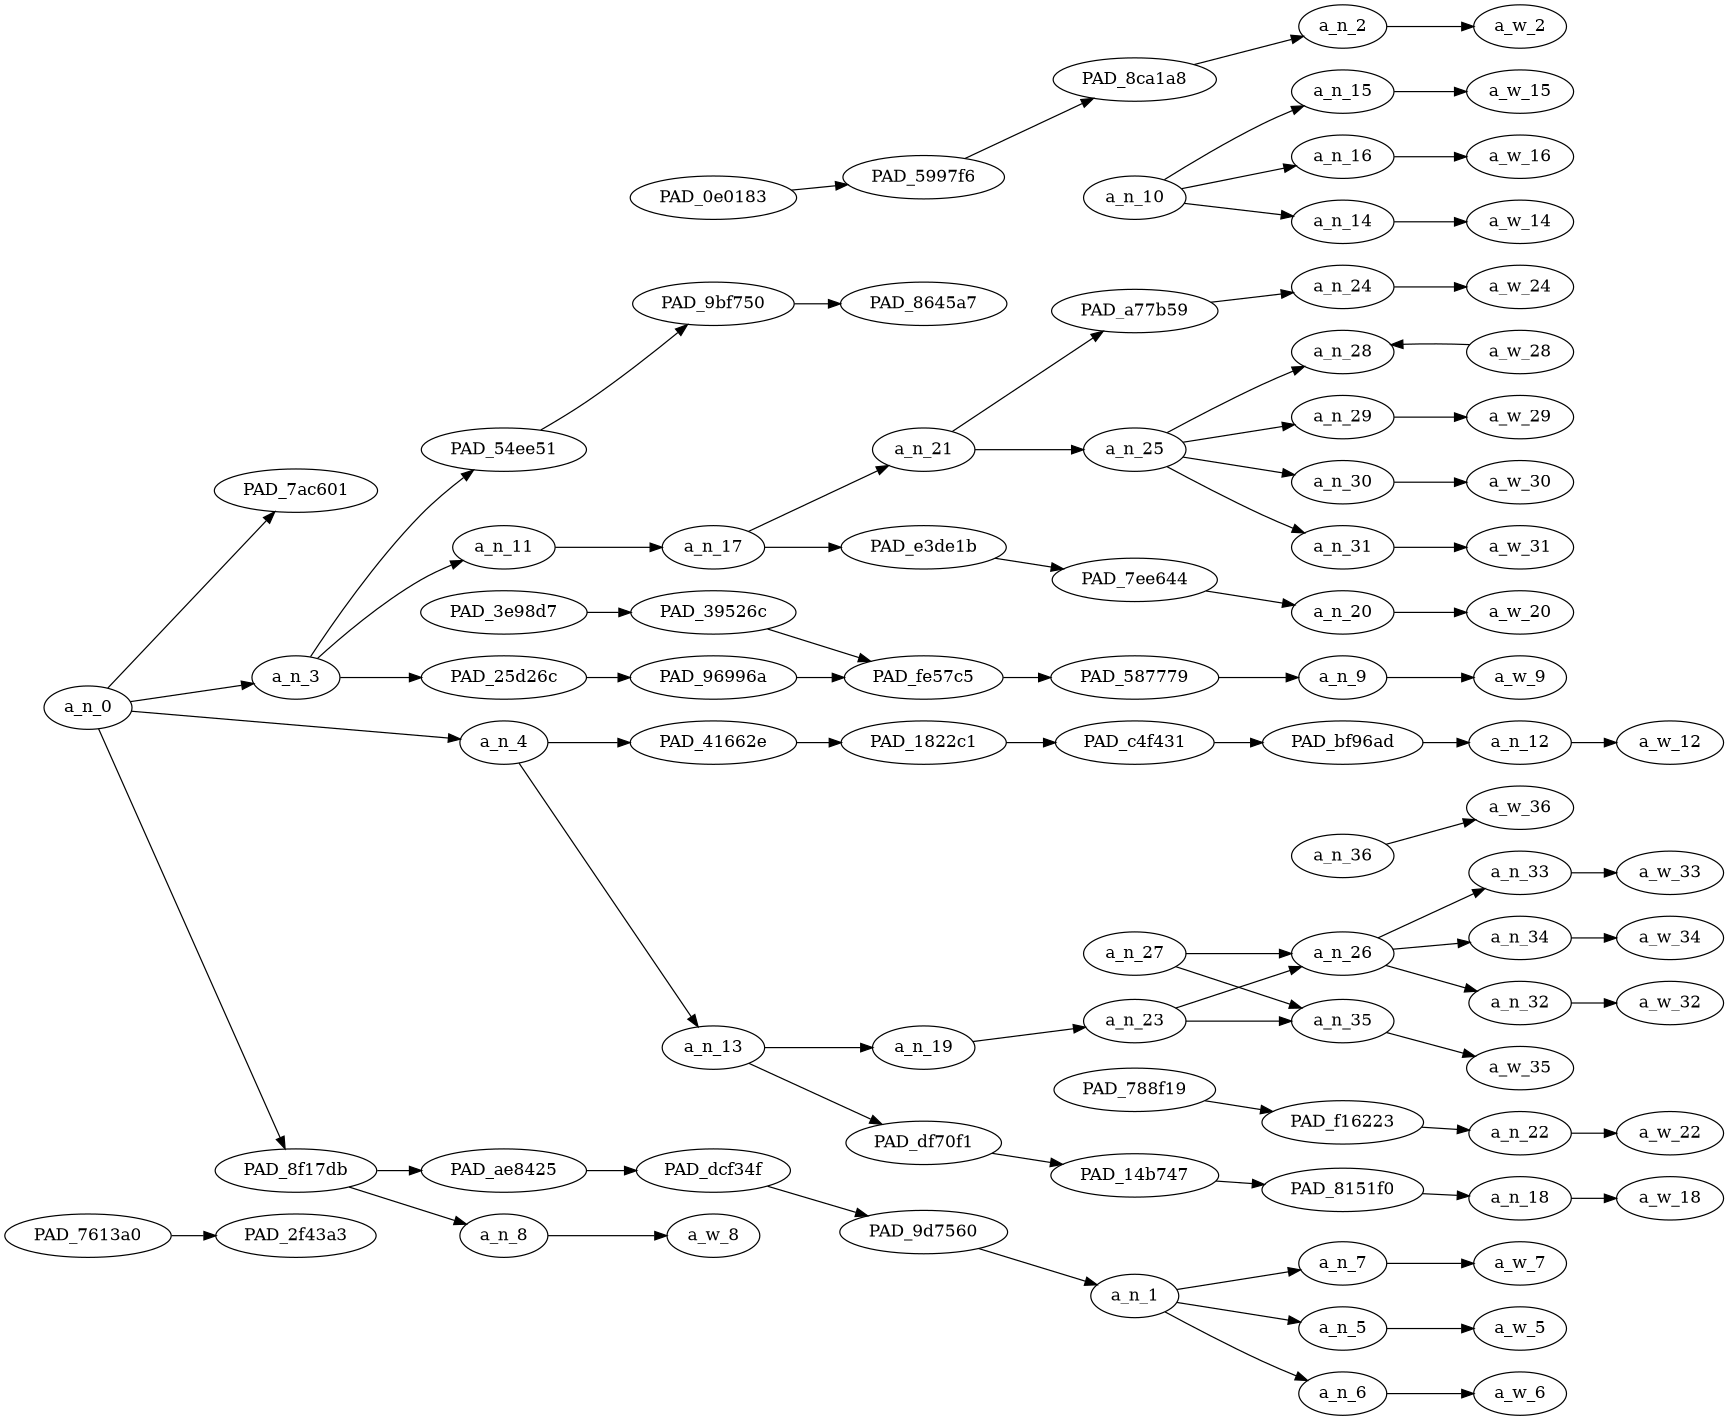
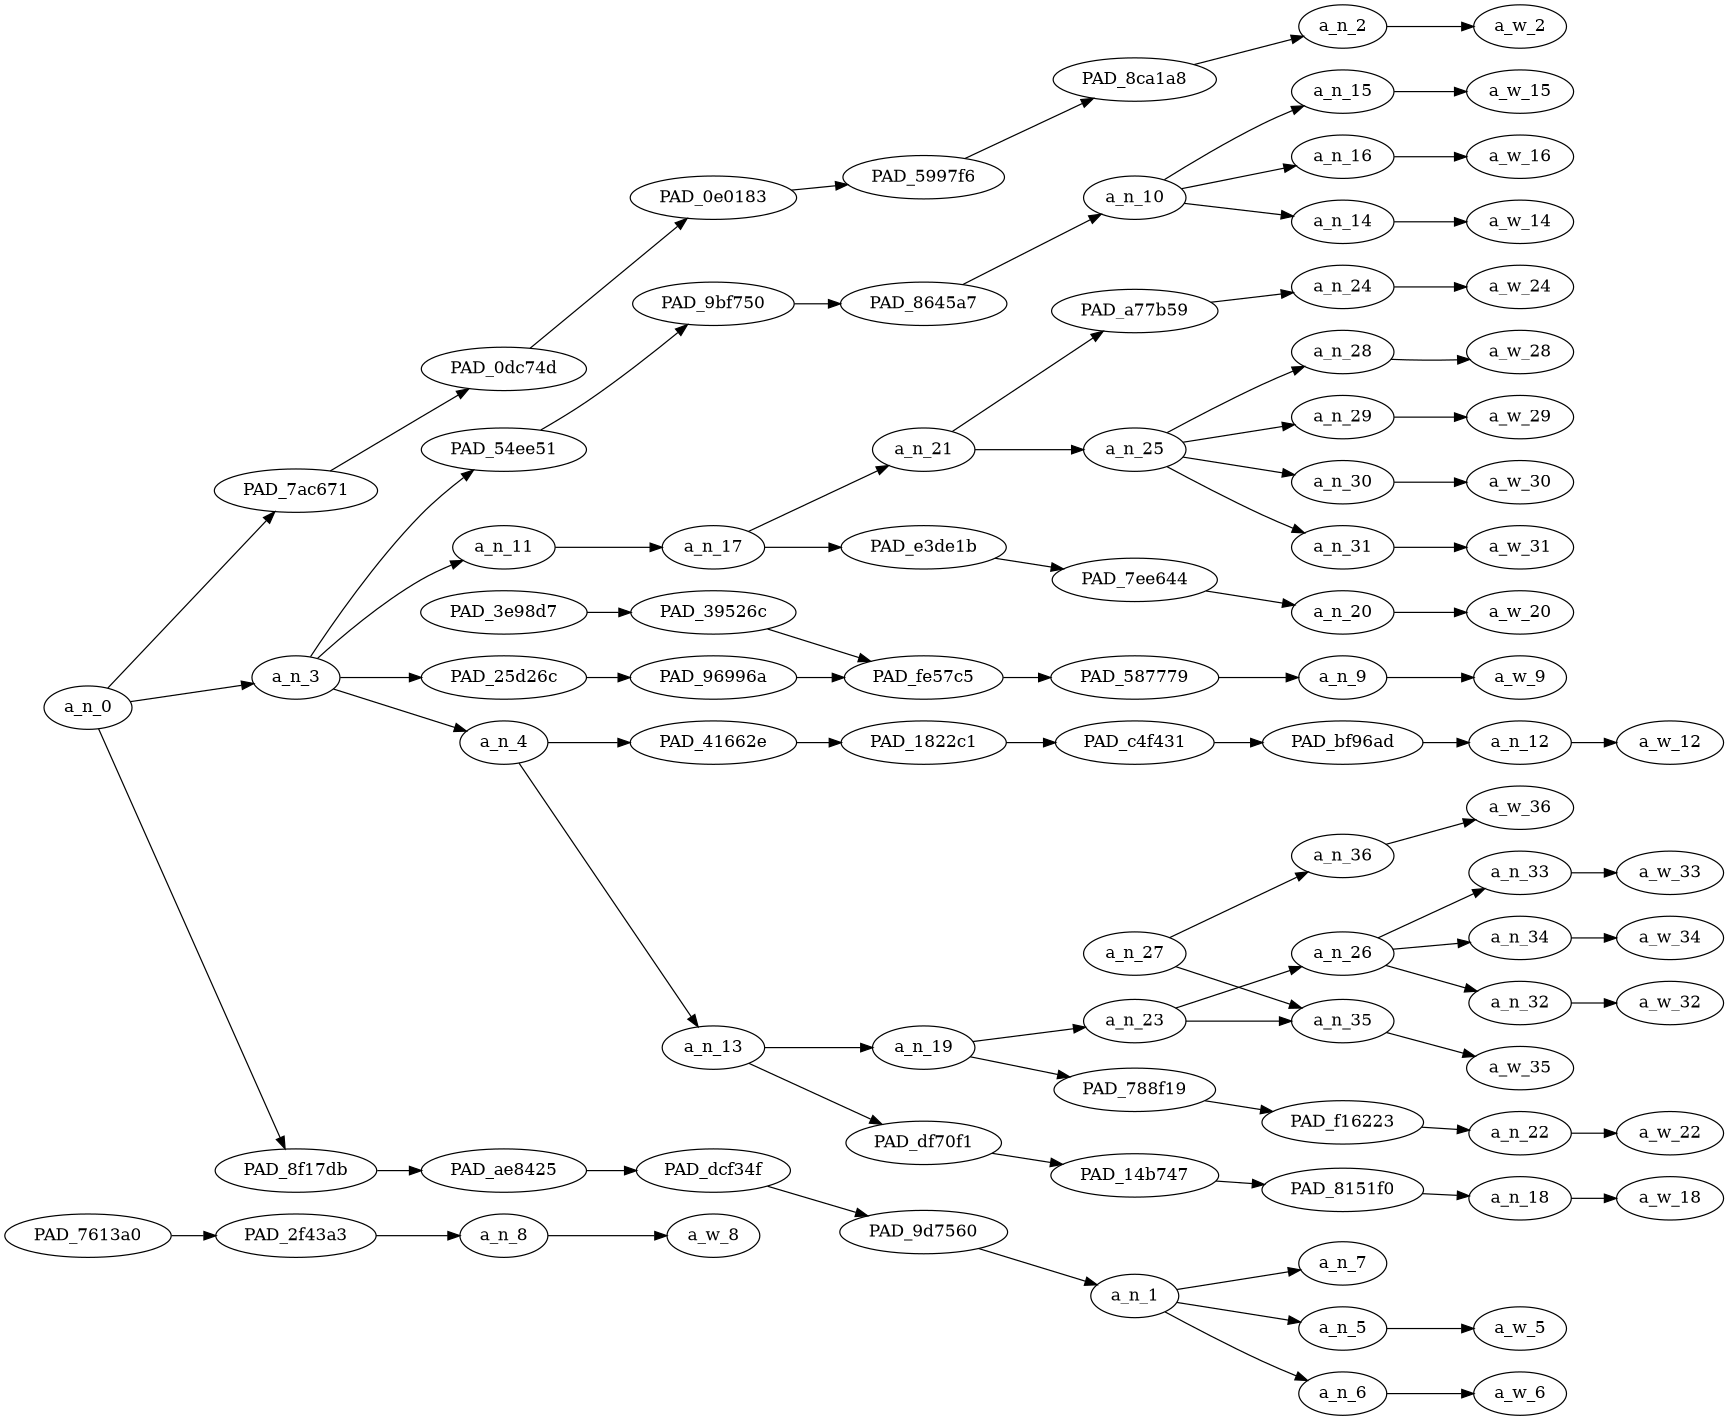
none -> (1026, 252)
(1436, 344) -> (1424, 360)
none -> (504, 369)
(296, 491) -> (296, 491)
(290, 725) -> (394, 708)
(1232, 954) -> (1233, 907)
none -> (1014, 1066)
(402, 1204) -> (412, 1236)
(1520, 1263) -> none
